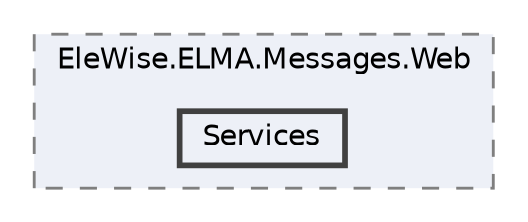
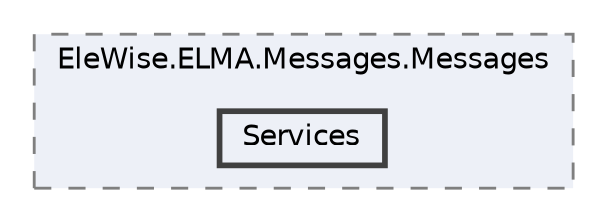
(264, 61) -> (304, 61)
